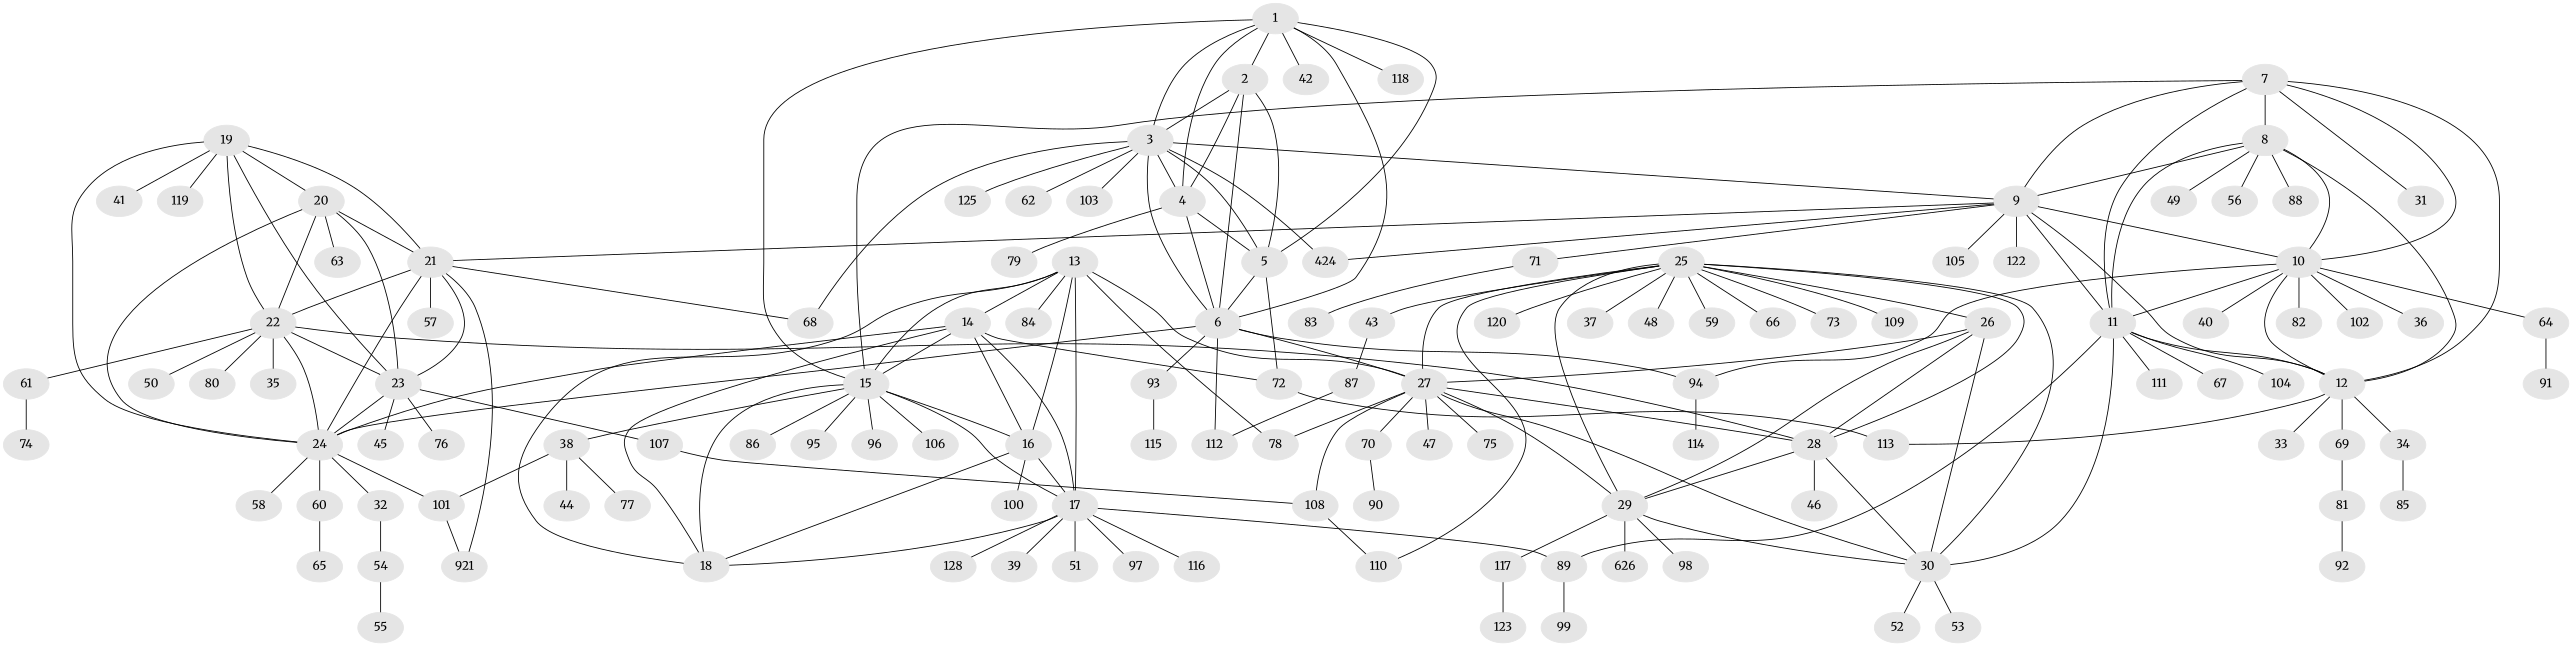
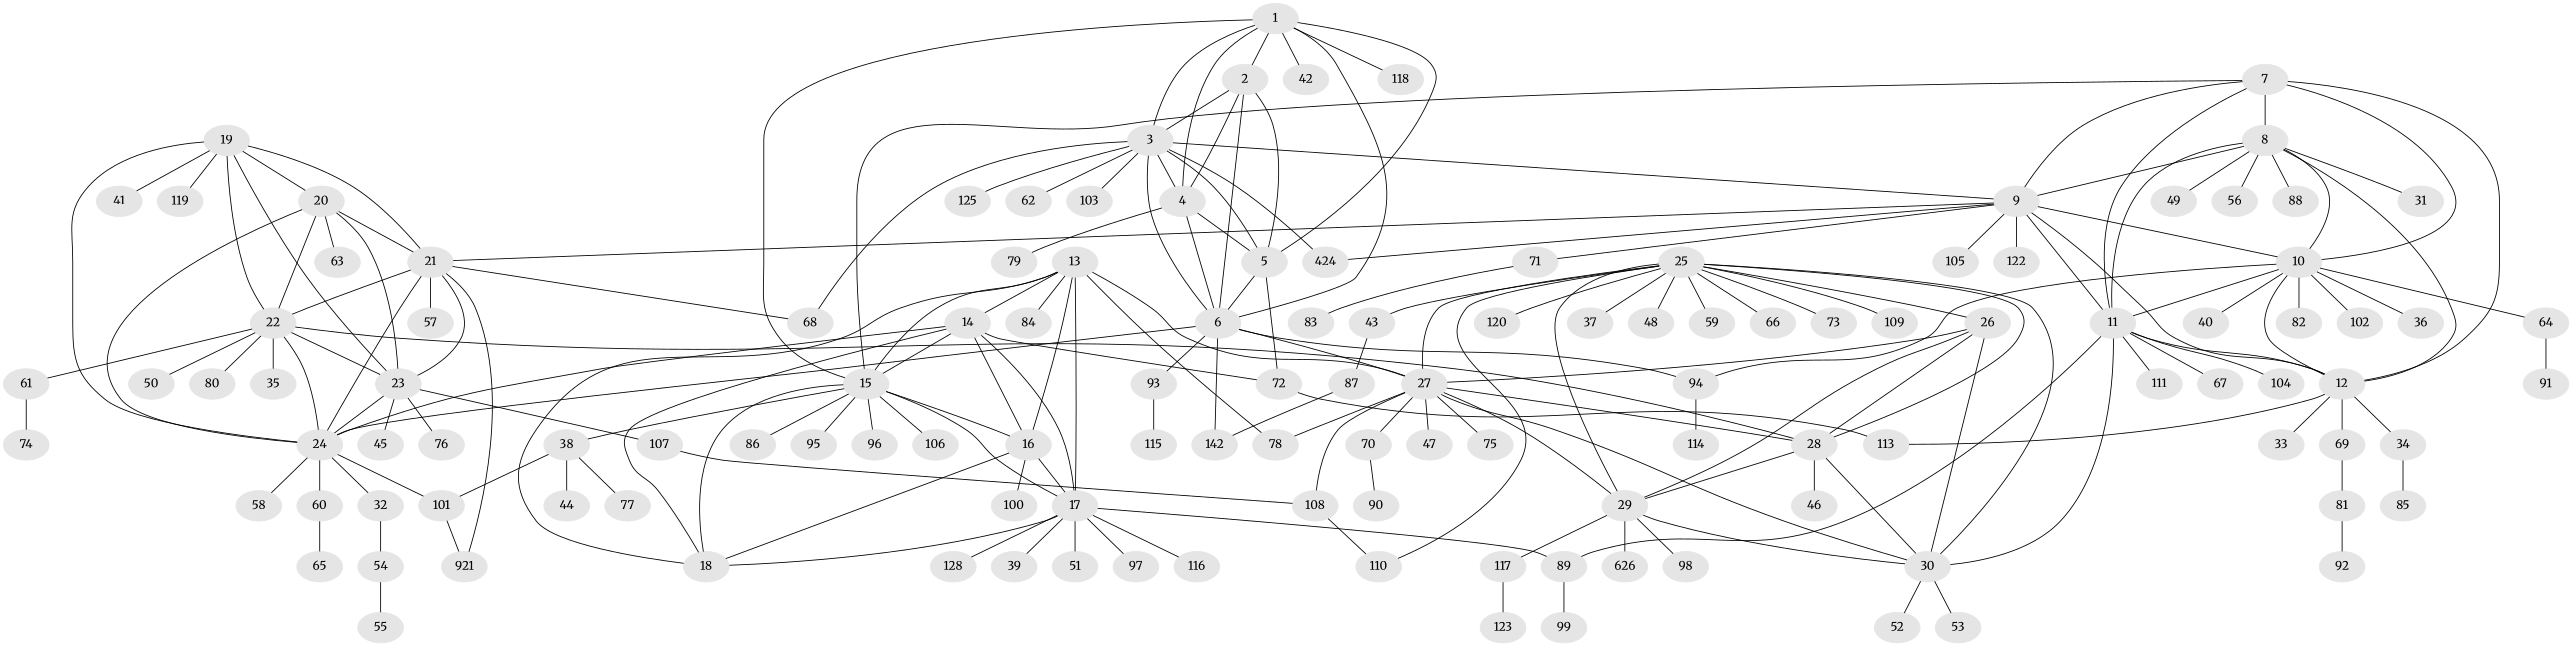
(2343, 140) -> (2344, 170)
(1215, 445) -> (1215, 445)
